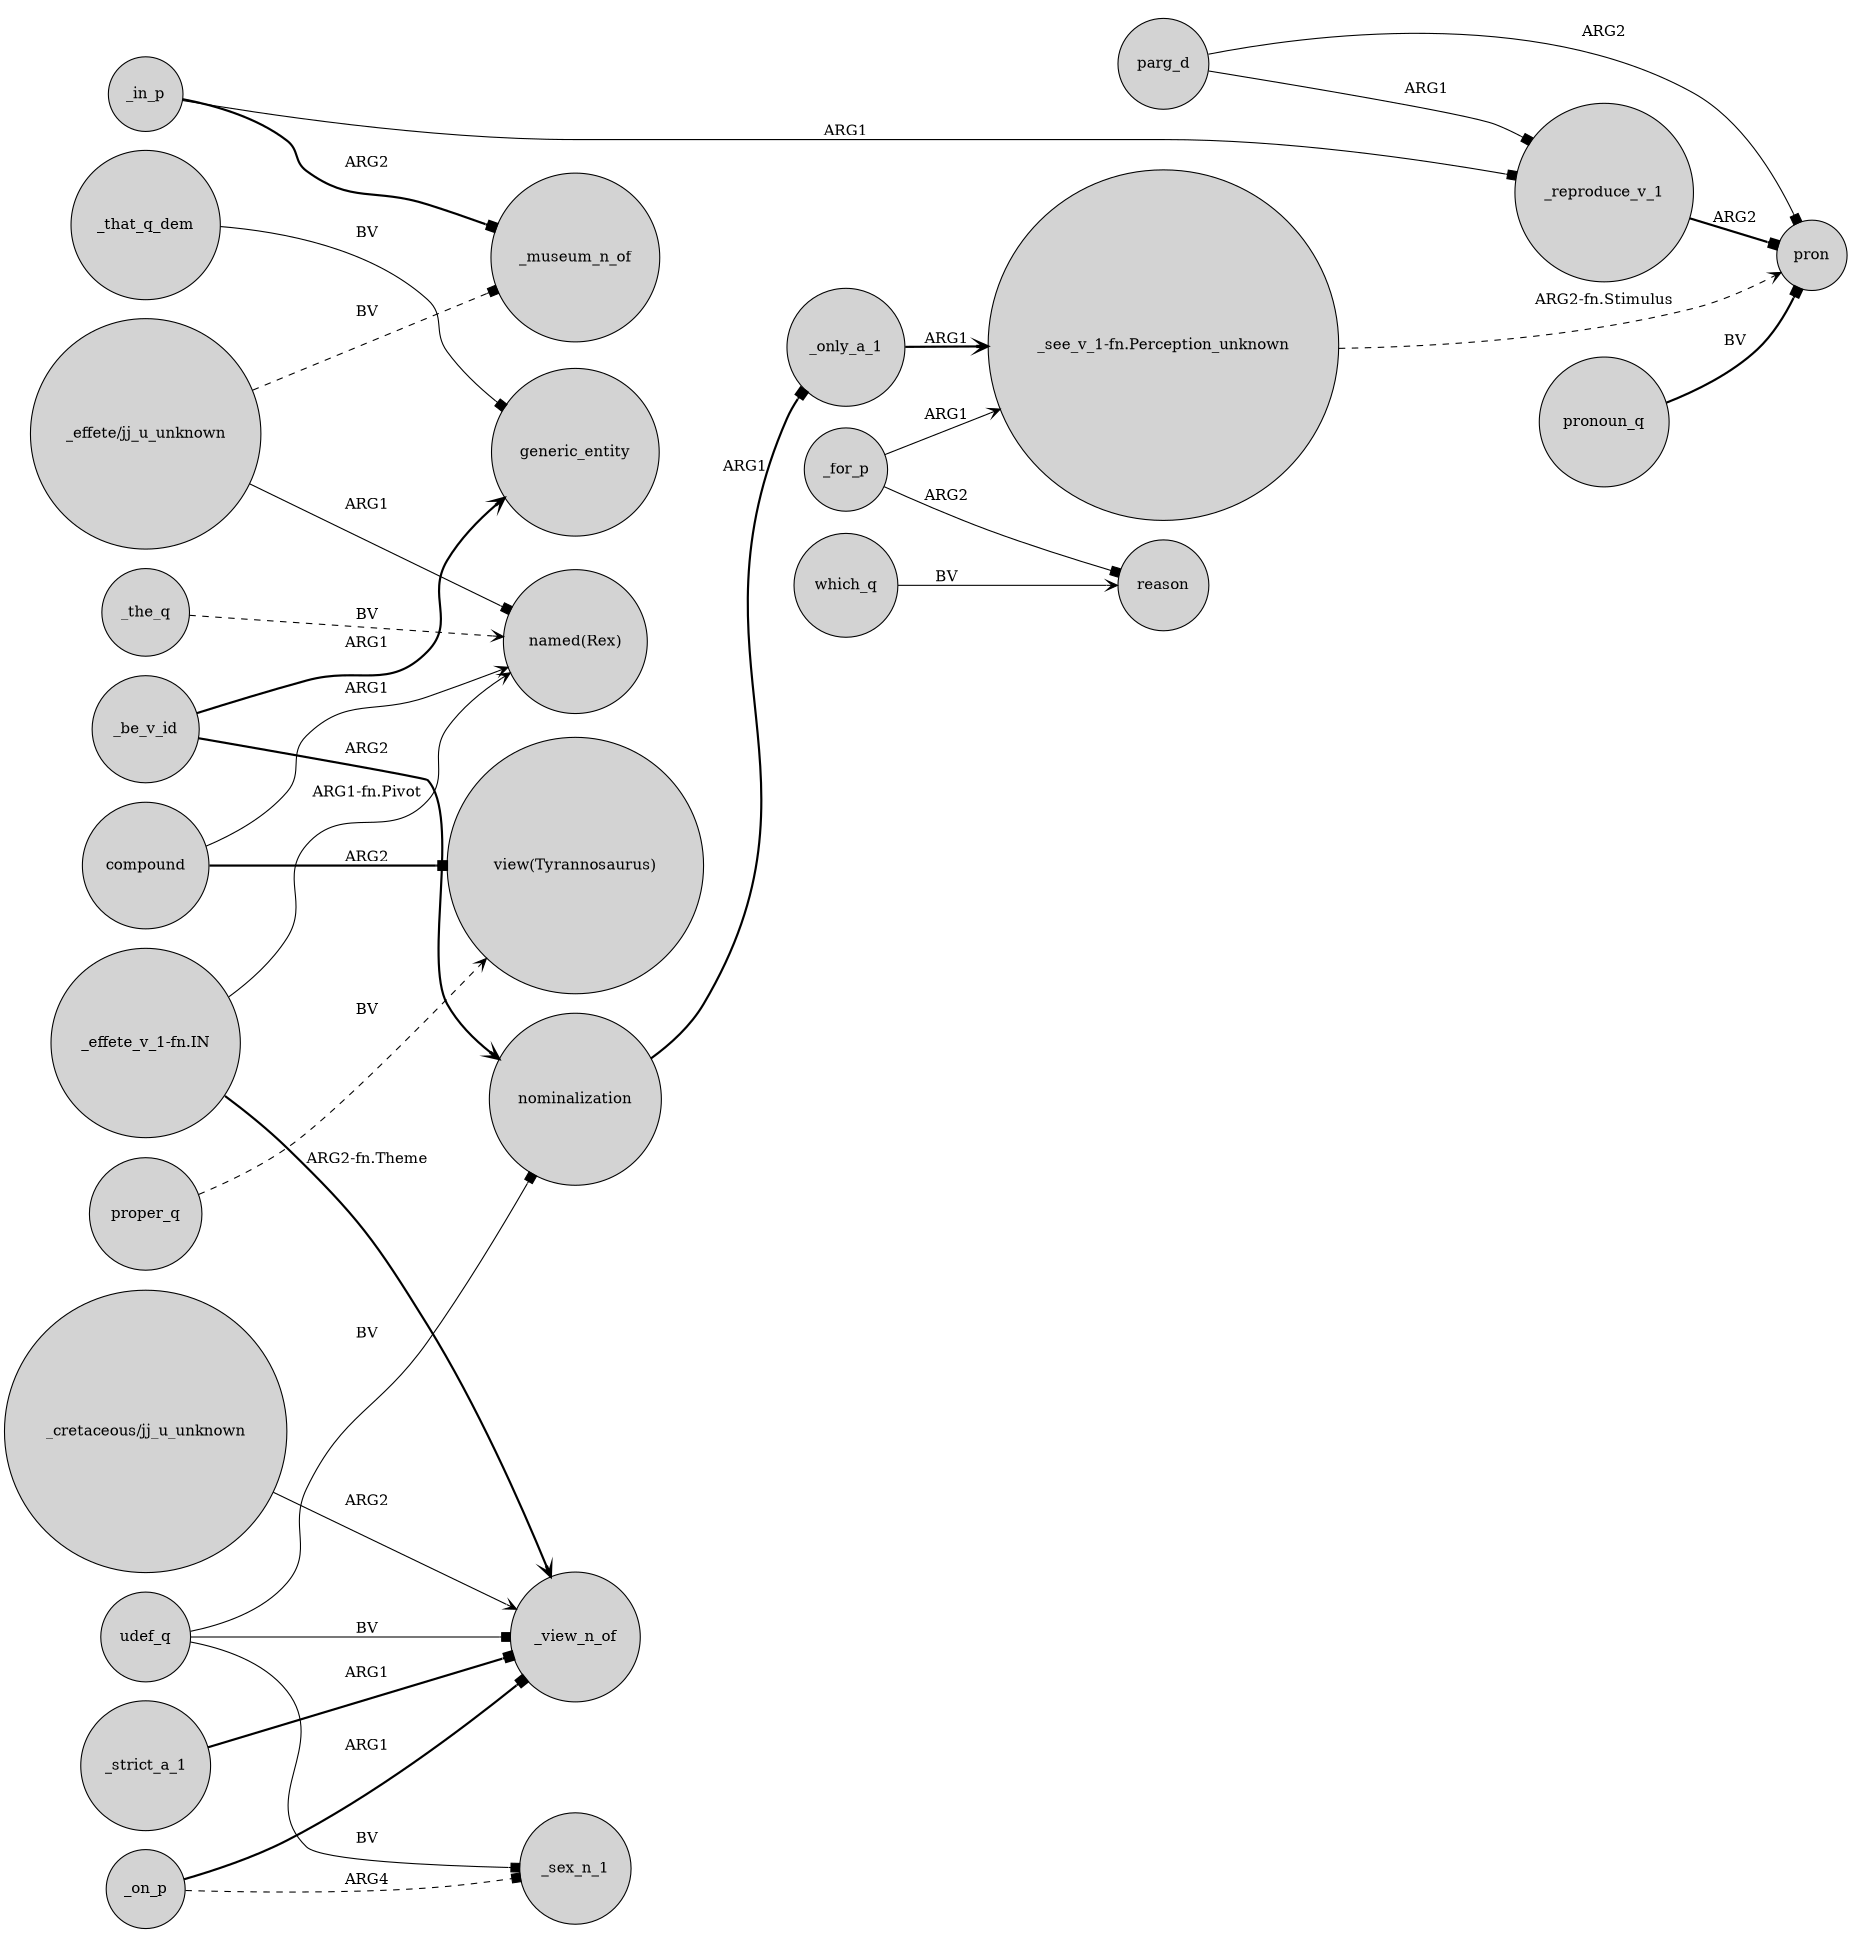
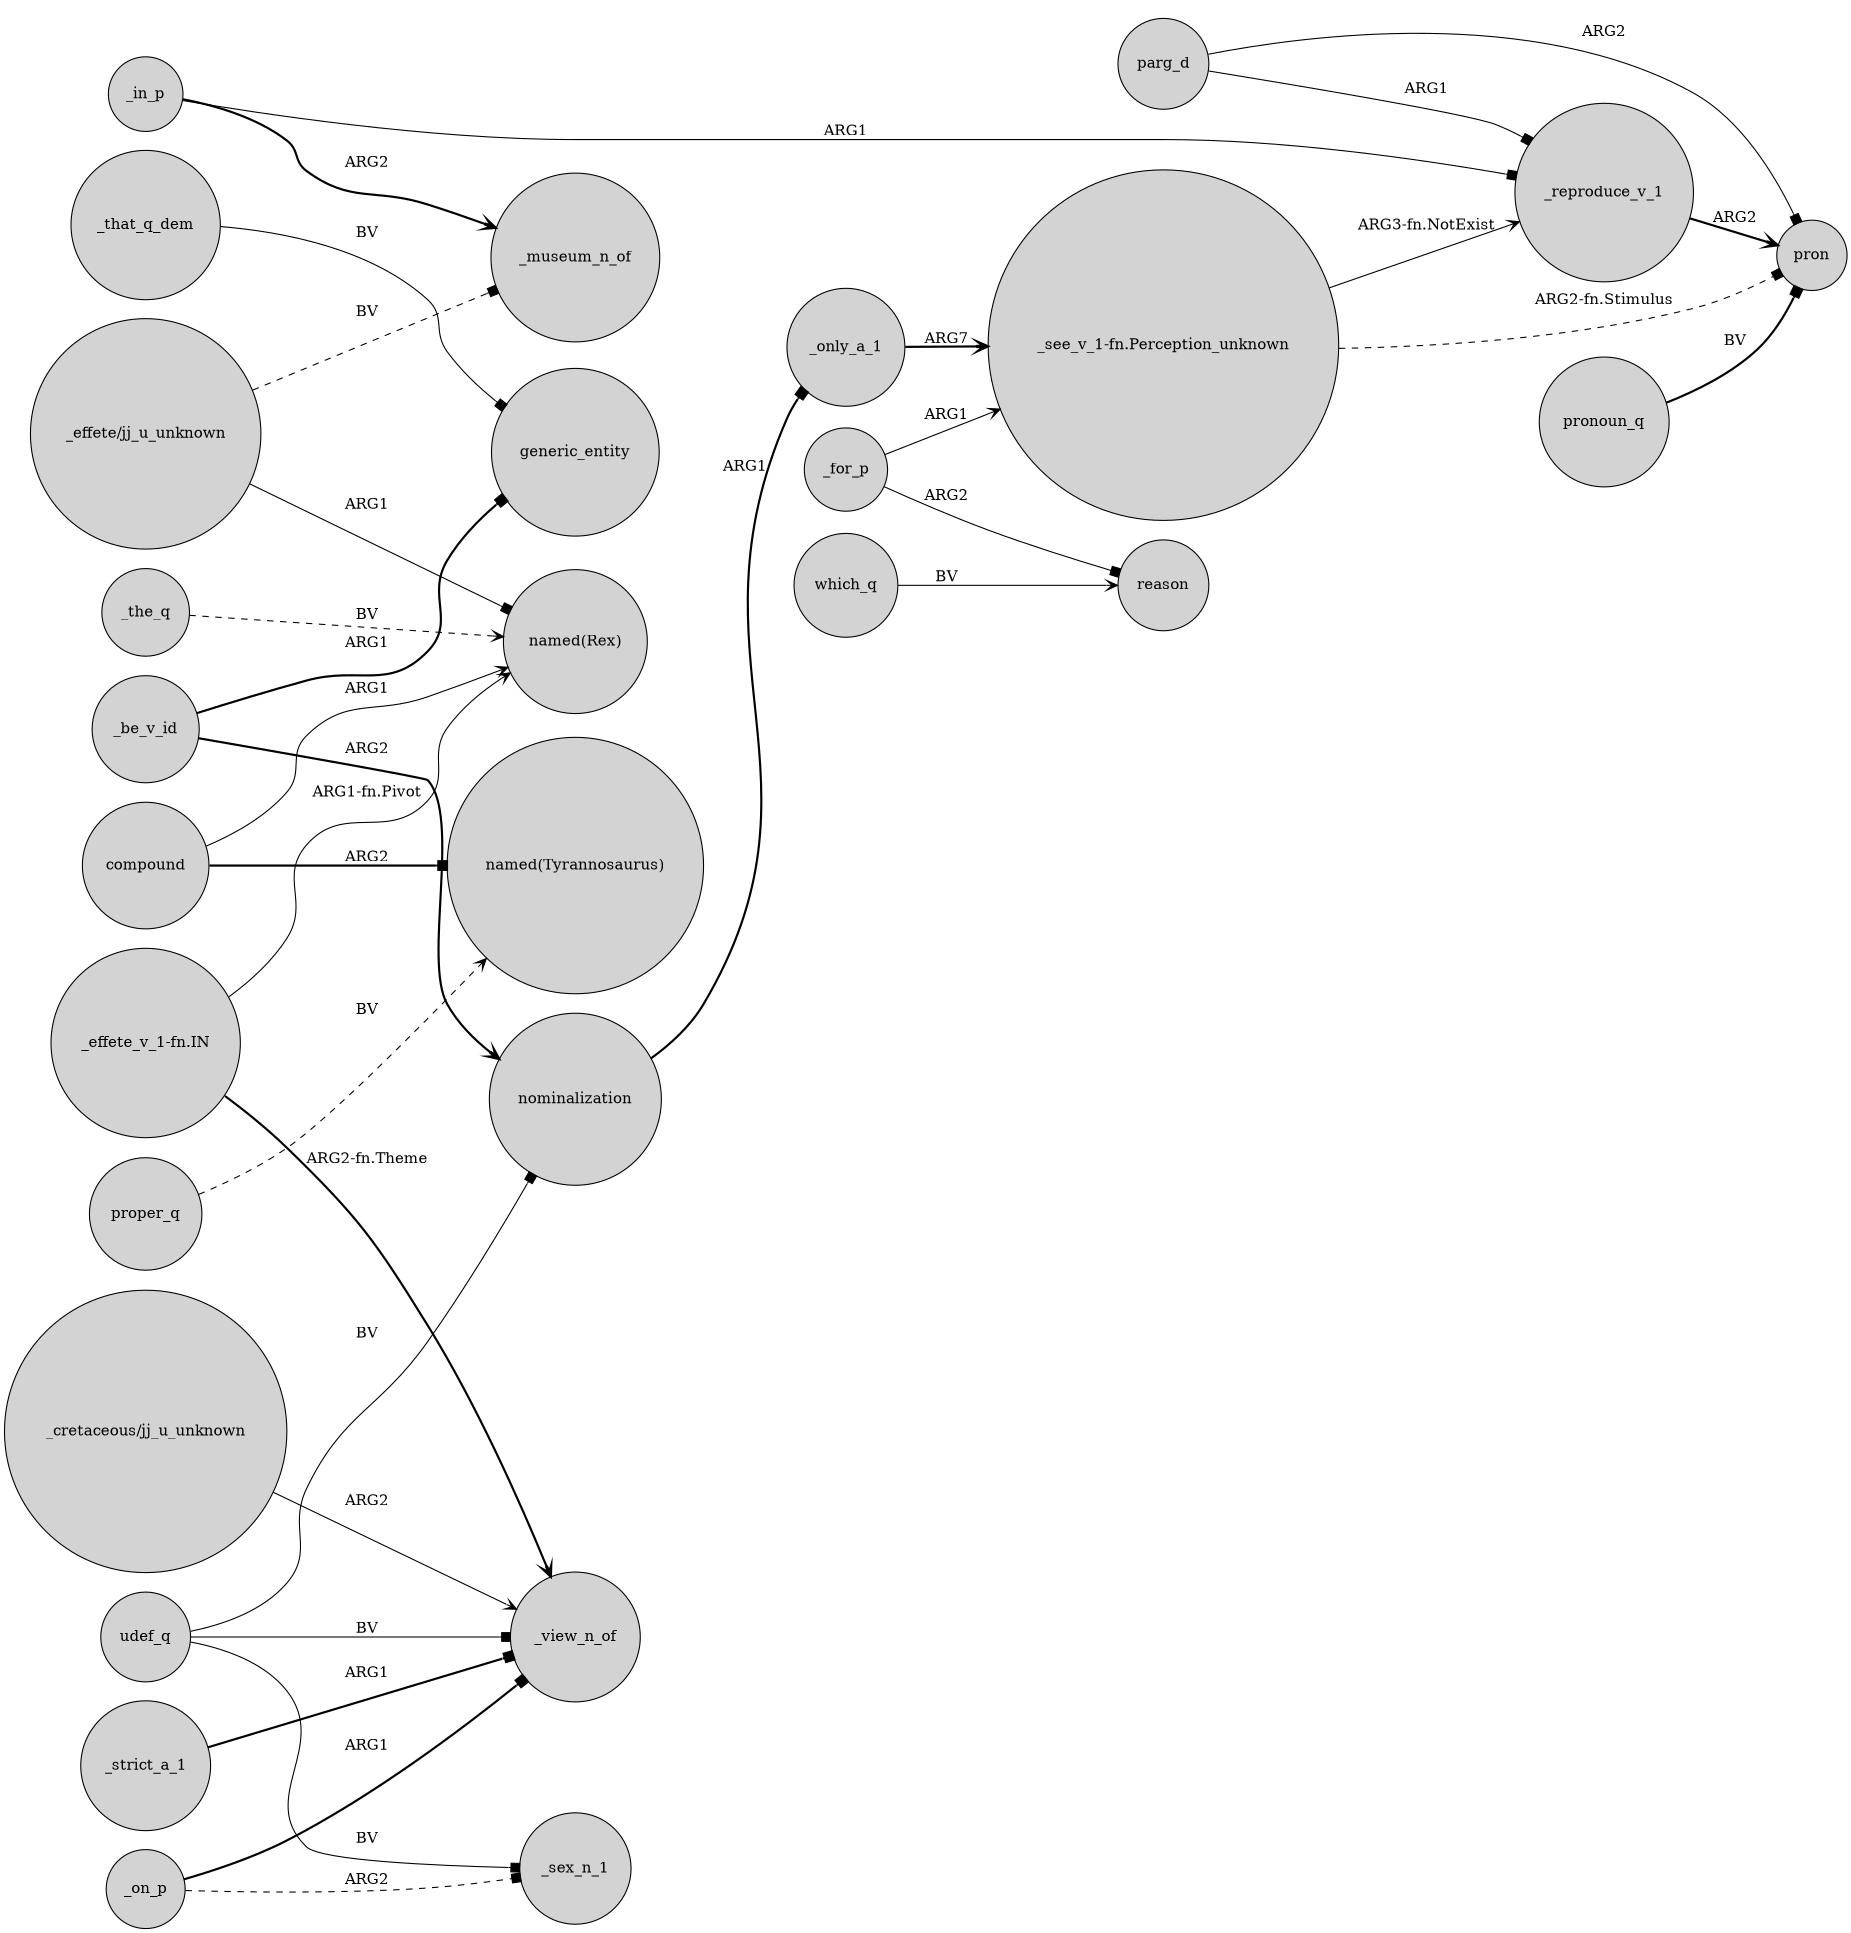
(323, 181) -> (323, 181)
(1729, 230) -> (1729, 230)
none -> (1419, 257)
(1559, 333) -> (1559, 333)
(947, 339) -> (947, 339)
(398, 671) -> (398, 671)
(575, 866) -> (575, 866)
(367, 1880) -> (367, 1880)
